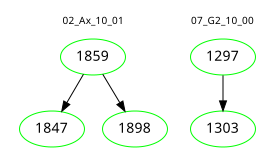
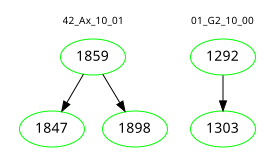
(94, 22) -> (94, 22)
(223, 22) -> (223, 22)
(223, 57) -> (223, 57)
